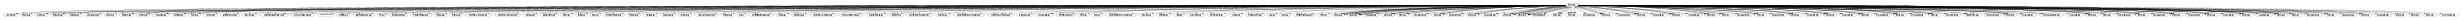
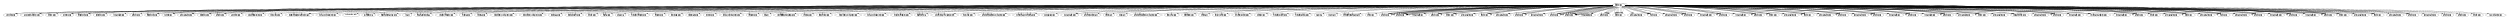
none -> (32, 15)
(274, 15) -> (299, 15)
none -> (1302, 15)
